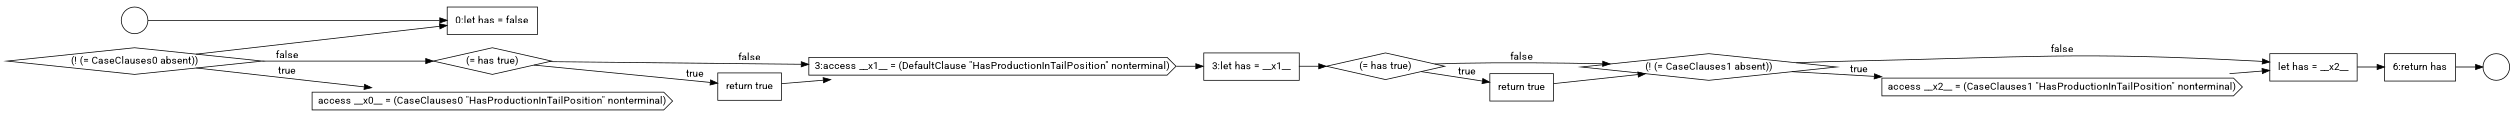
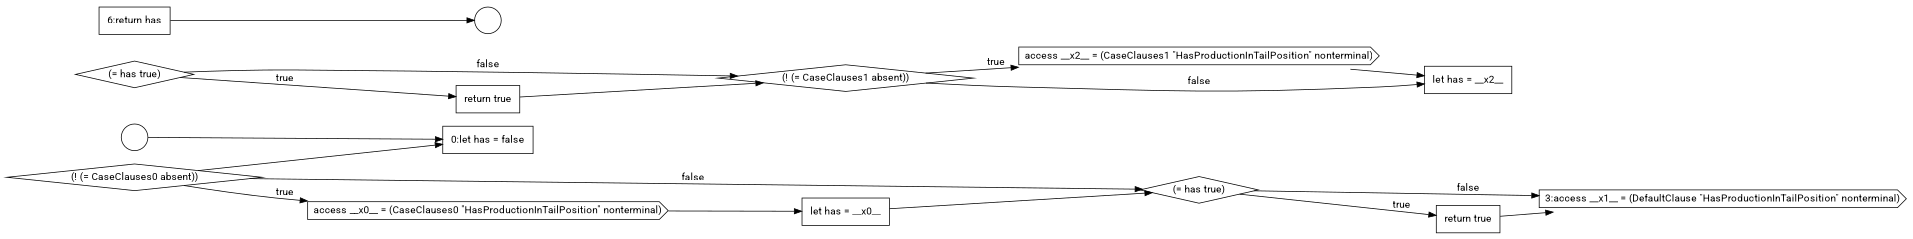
(1251, 66) -> none
(2367, 67) -> none
none -> (846, 211)
